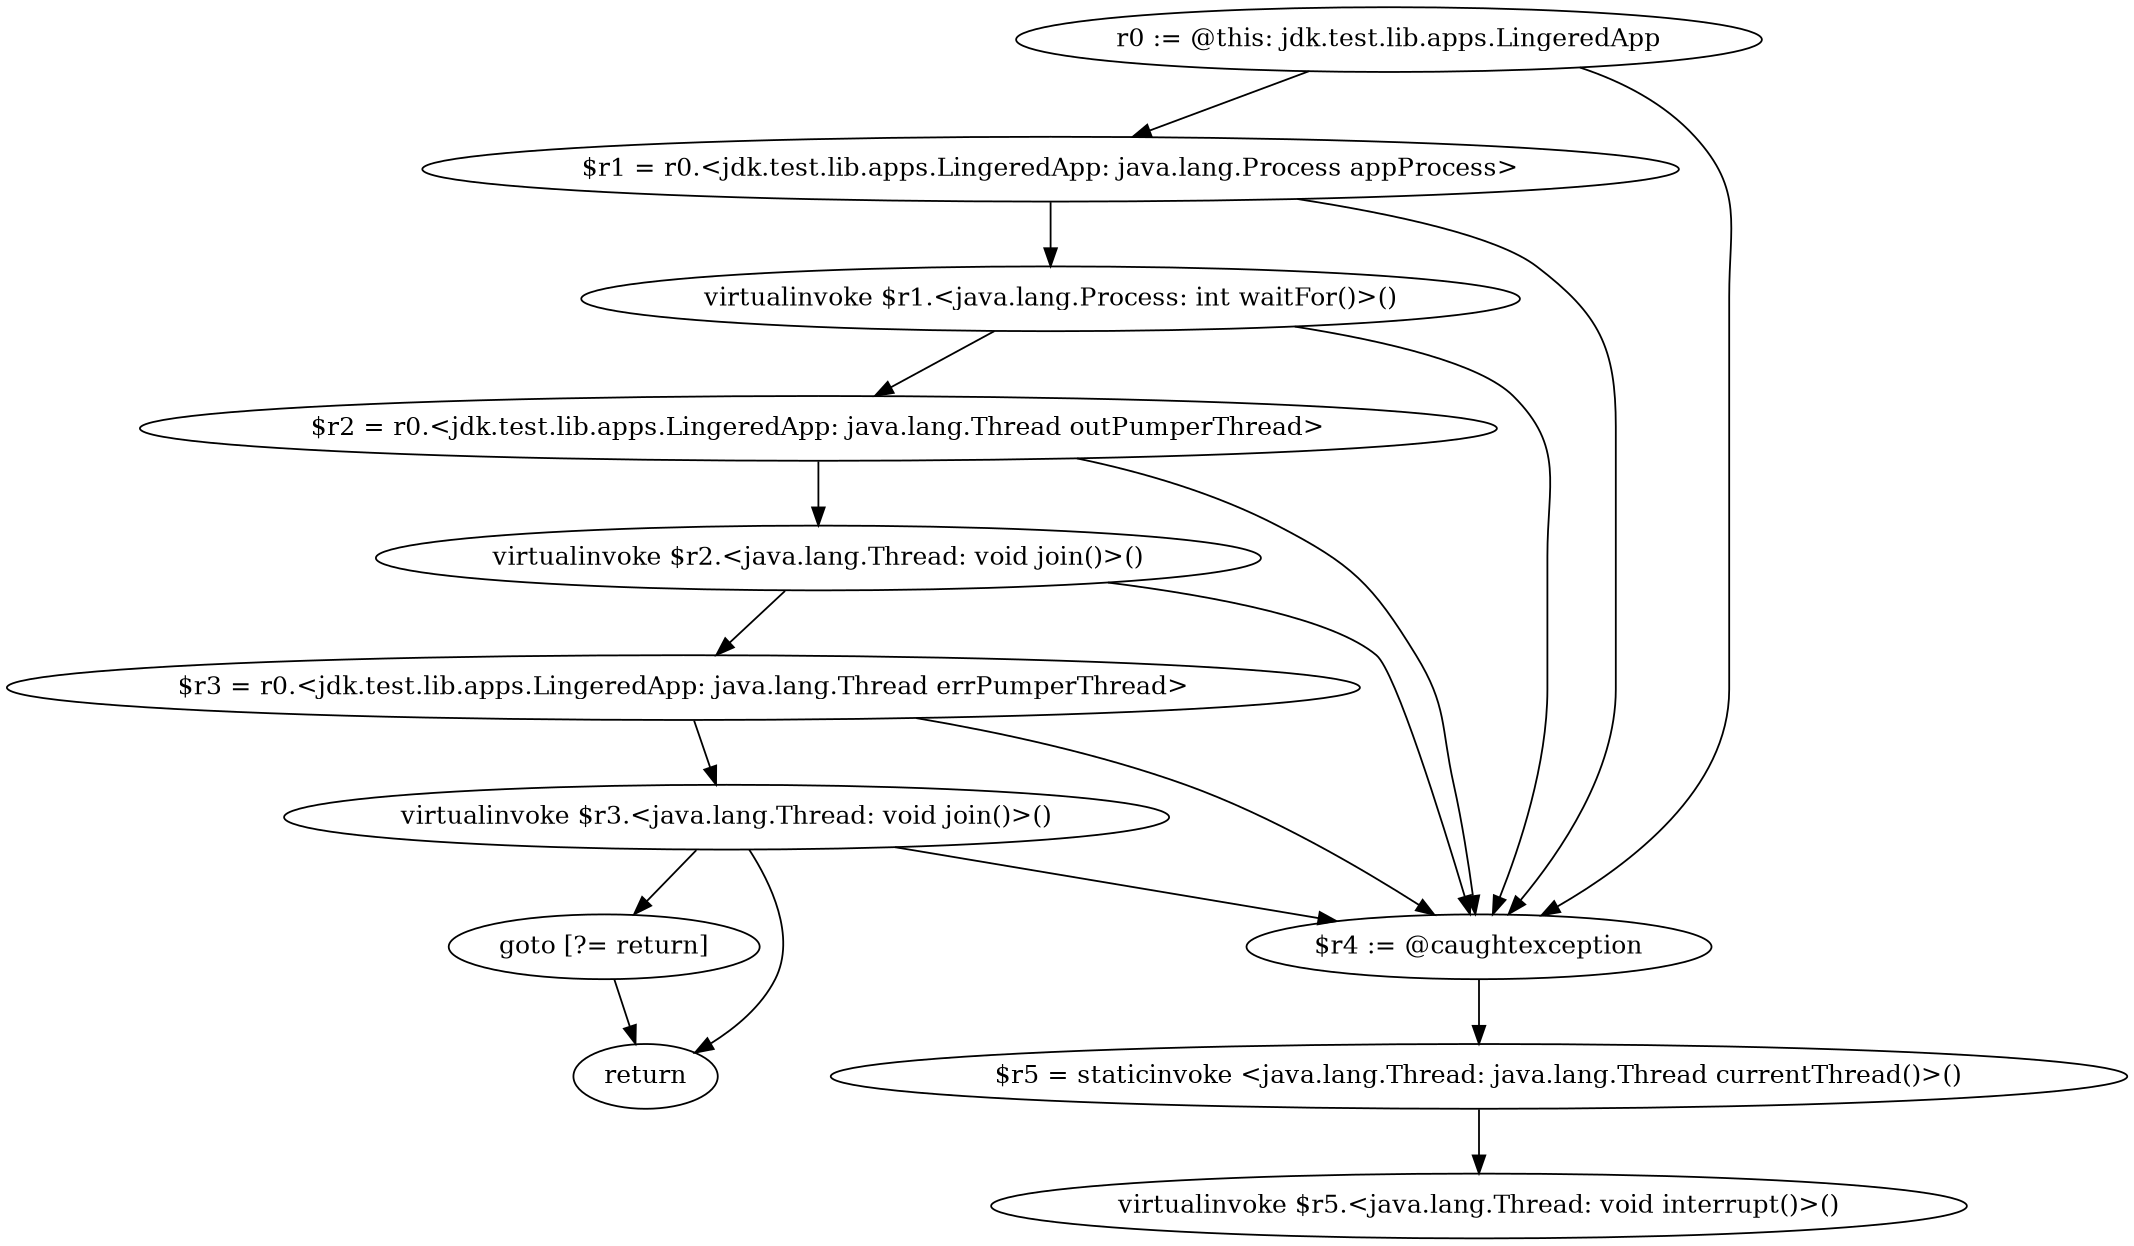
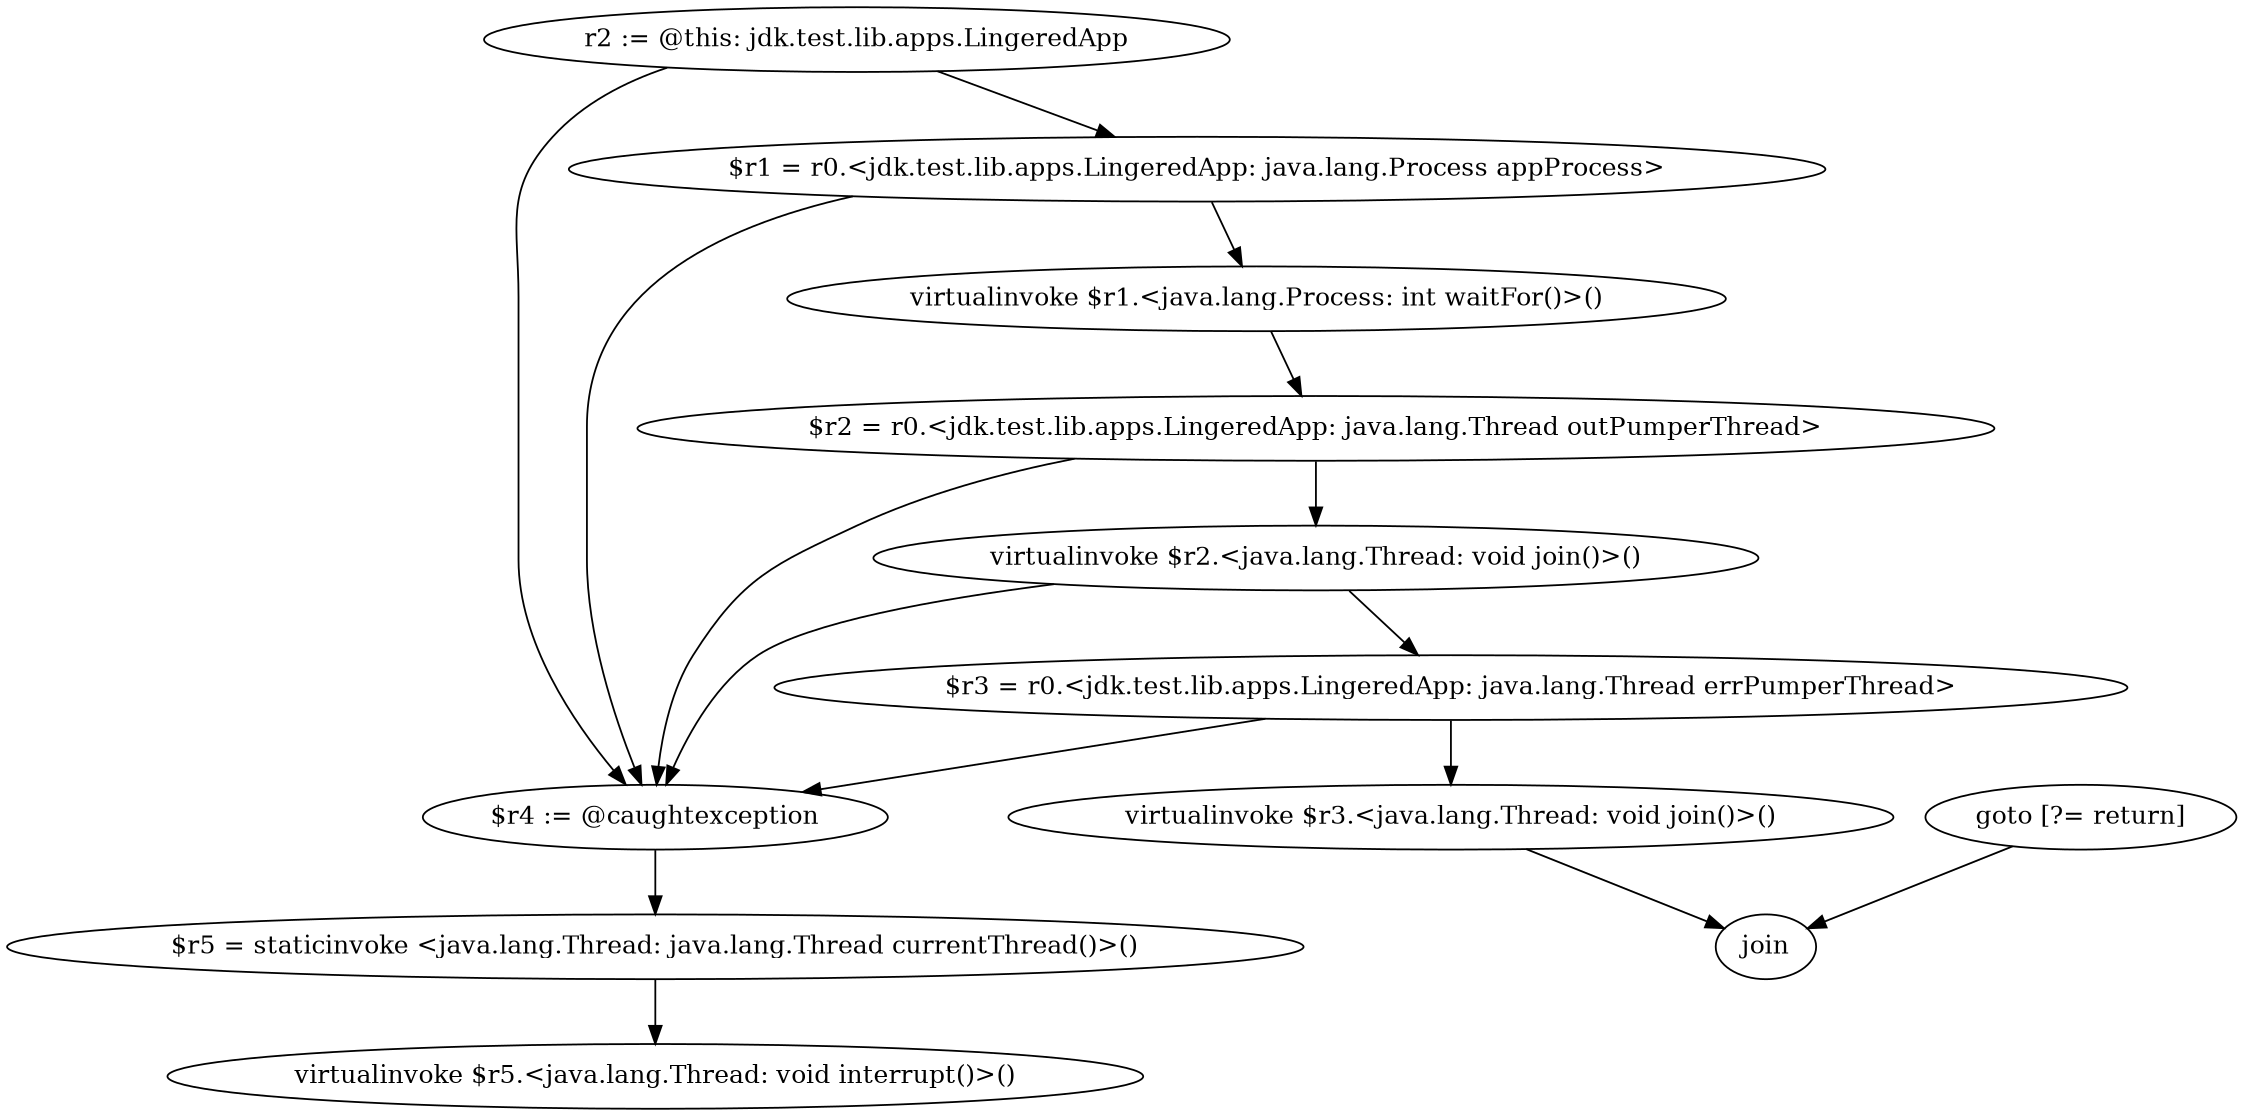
(1389, 40) -> (857, 40)
(1548, 529) -> none
(672, 876) -> none
(1107, 883) -> none
(646, 1076) -> (1766, 947)
